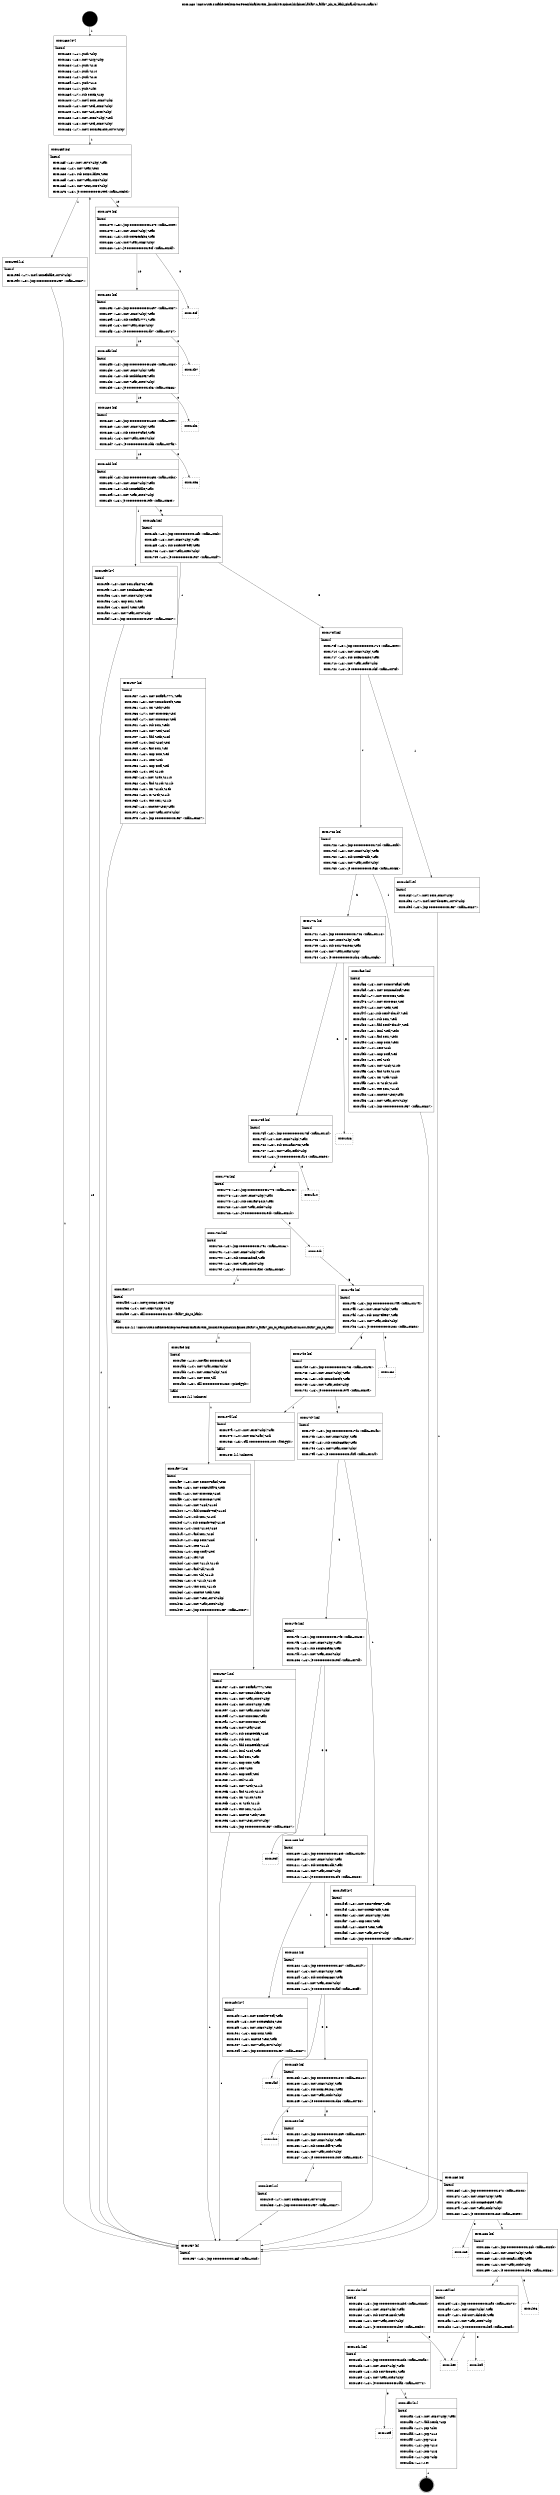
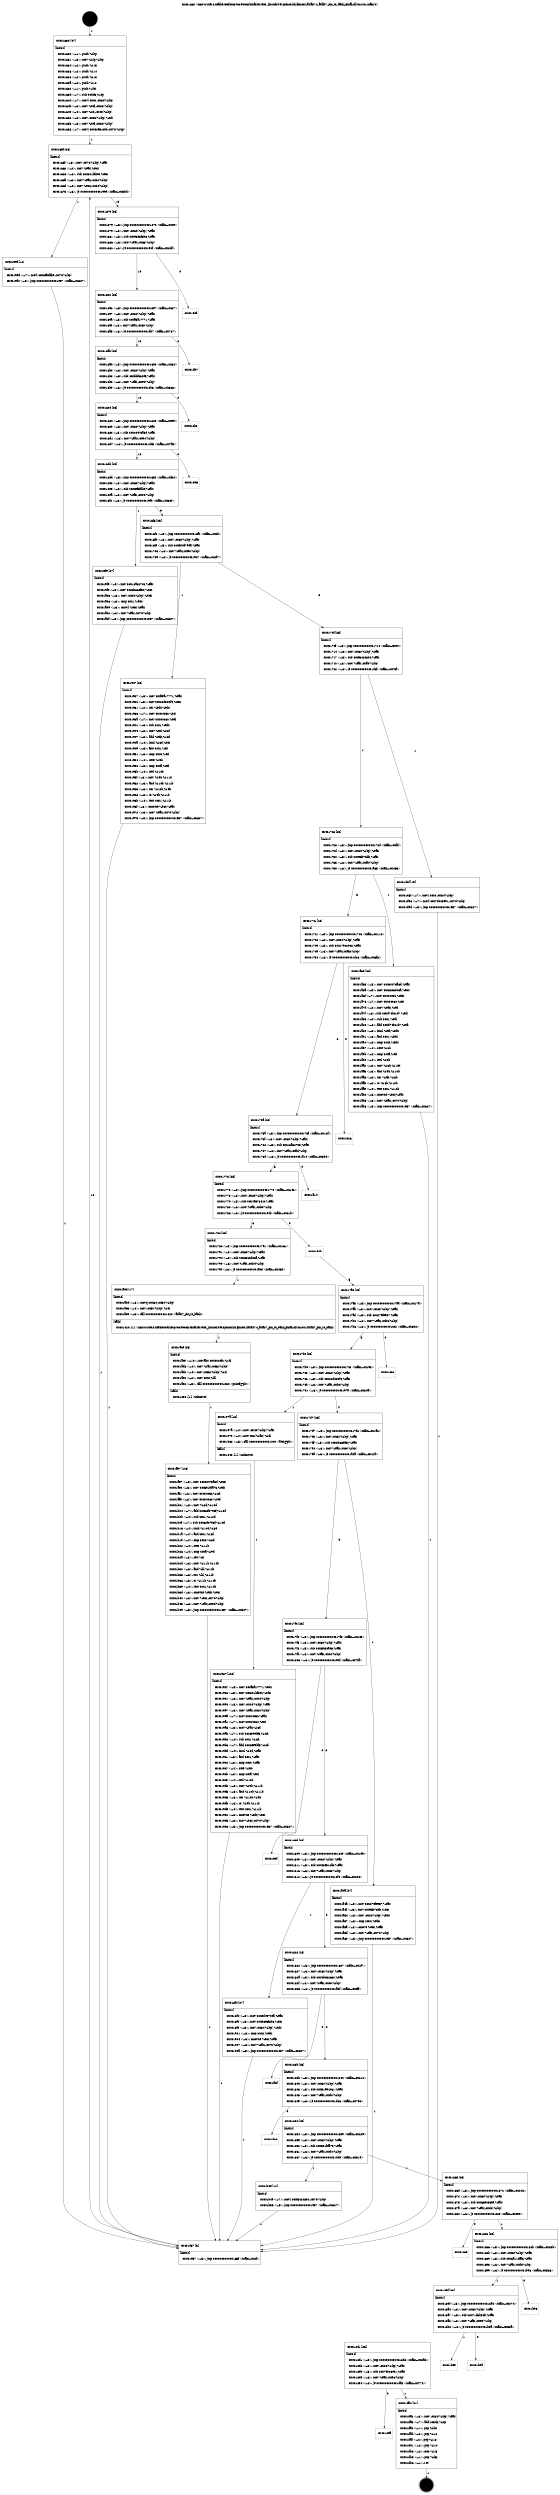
none -> (252, 1223)
(325, 2111) -> none
none -> (242, 2148)
(387, 2309) -> none
